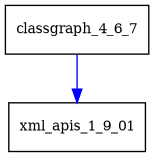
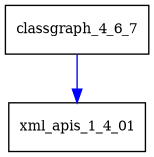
(77, 127) -> (77, 127)
